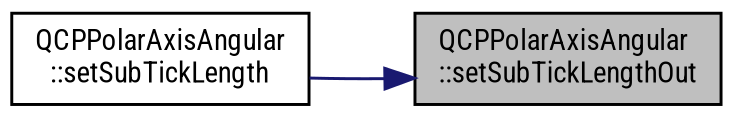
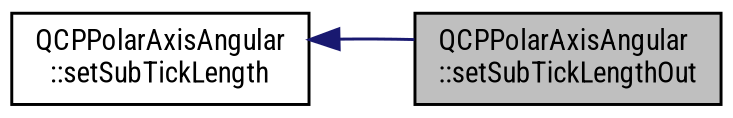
(347, 79) -> (377, 39)
